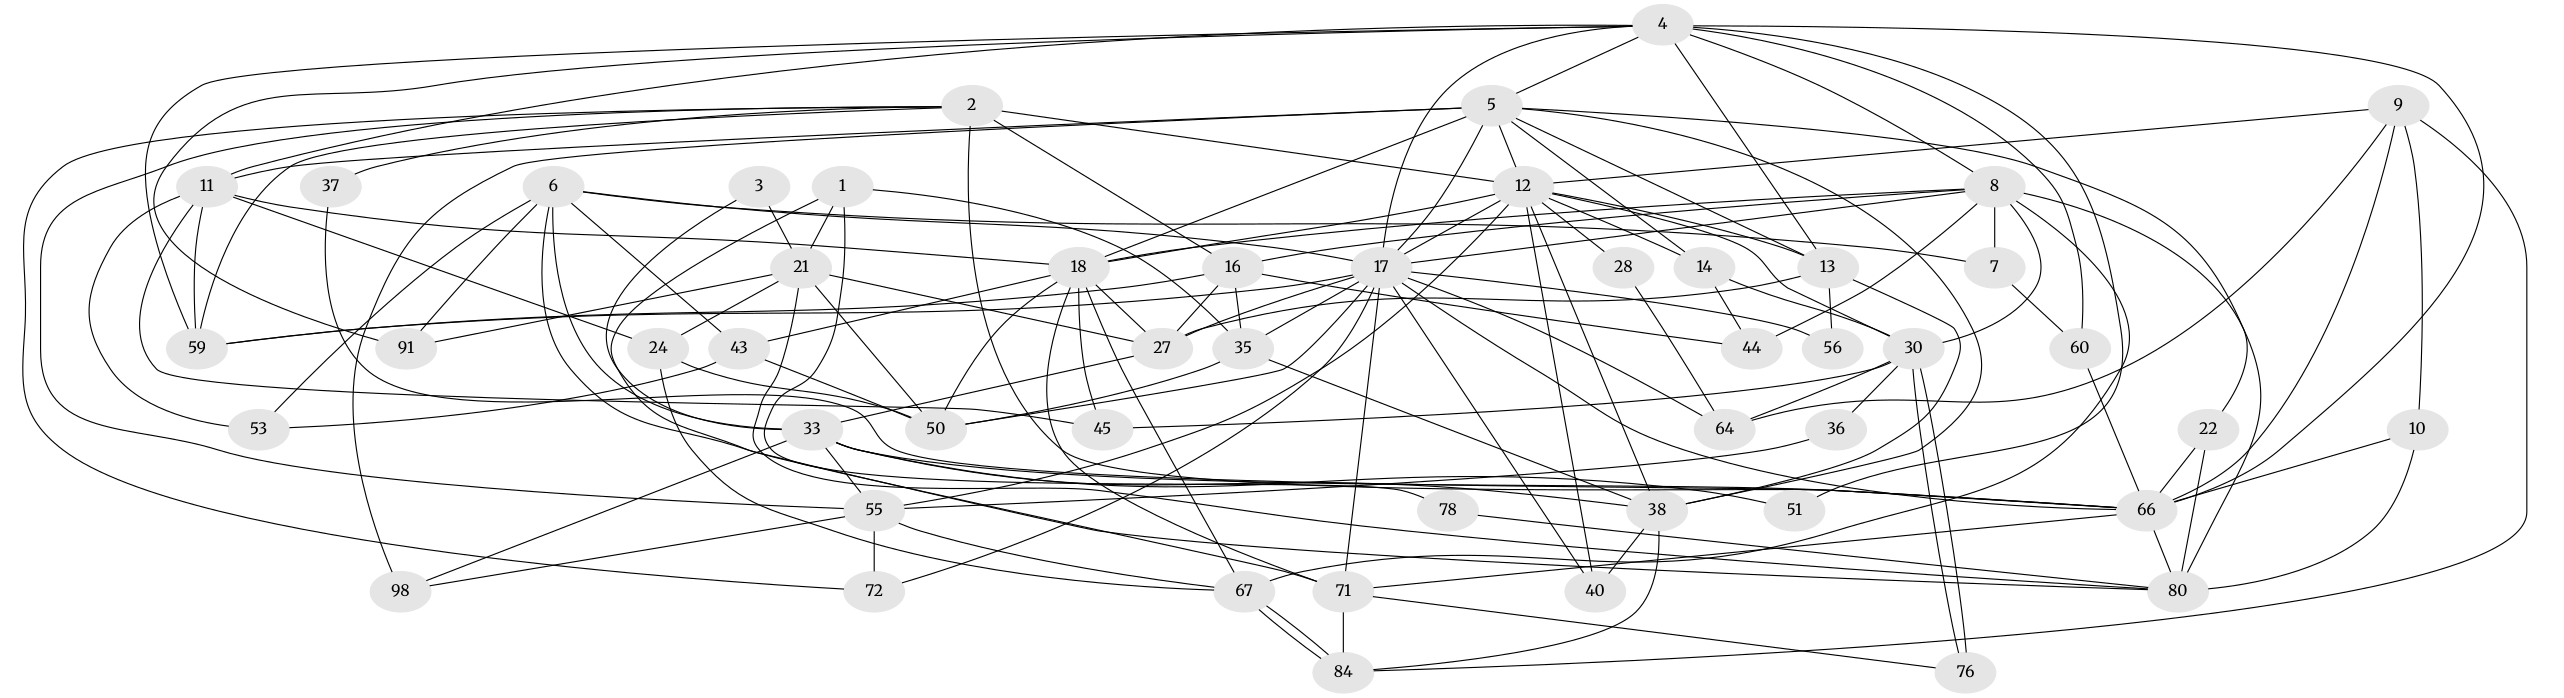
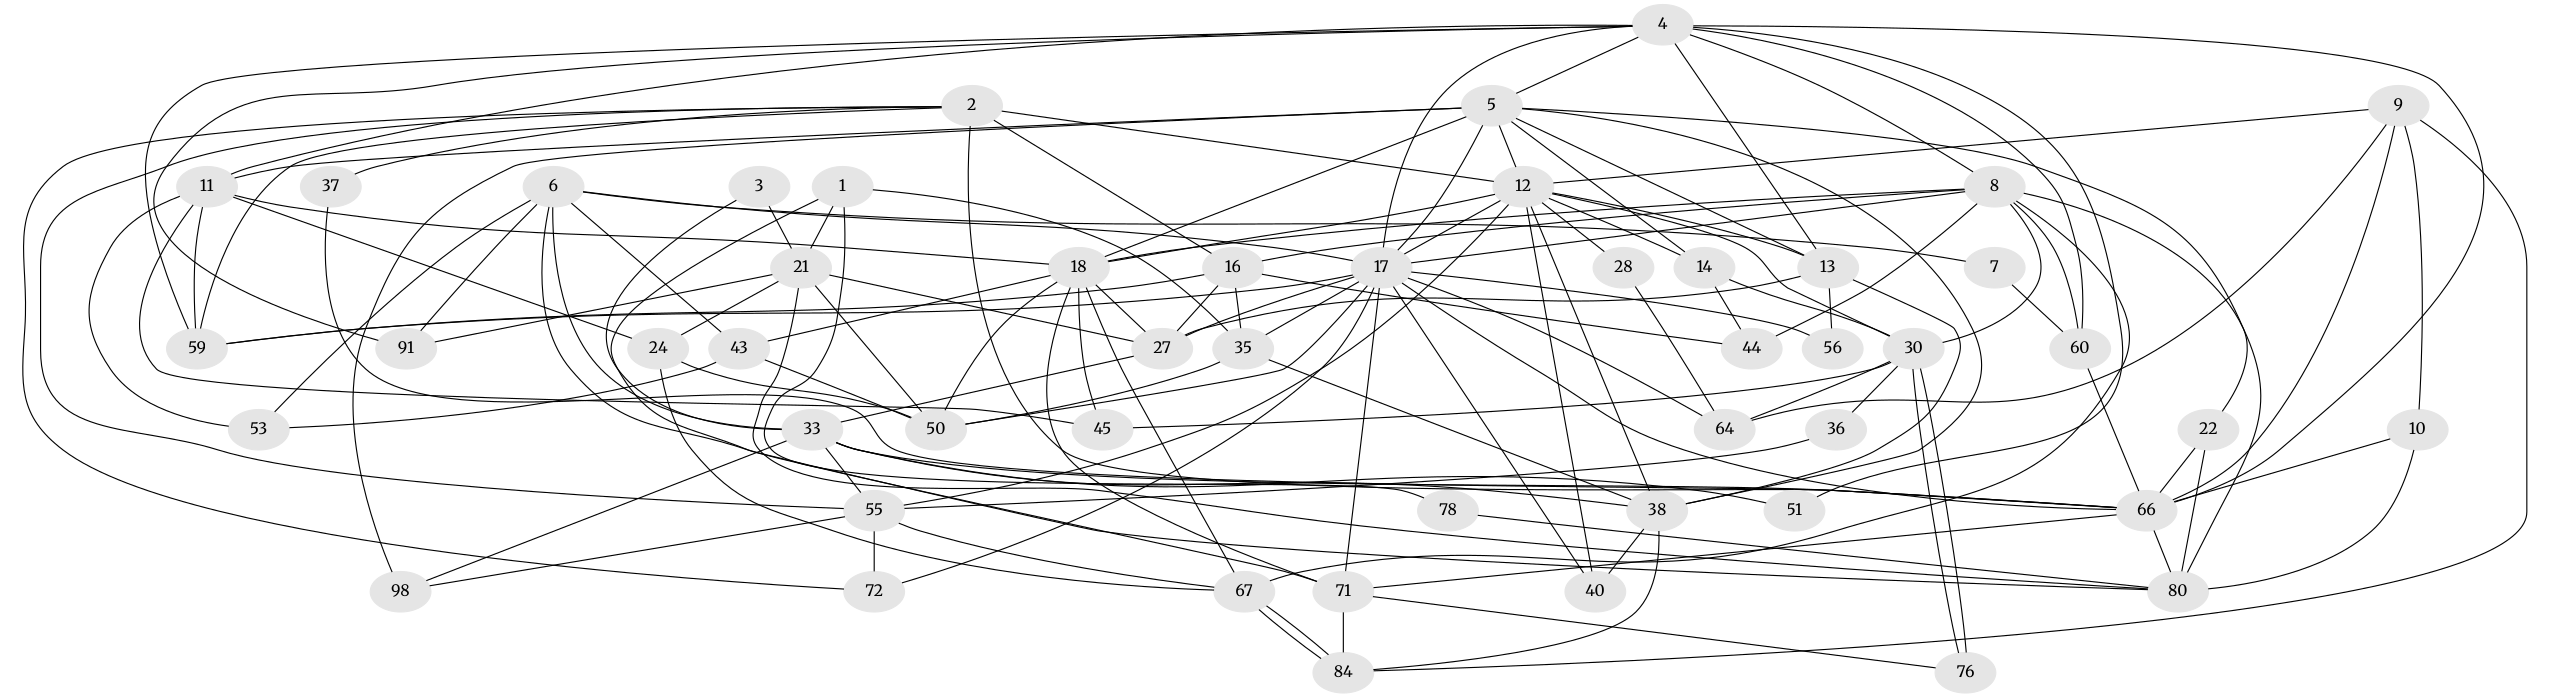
(1995, 227) -> (2059, 259)
